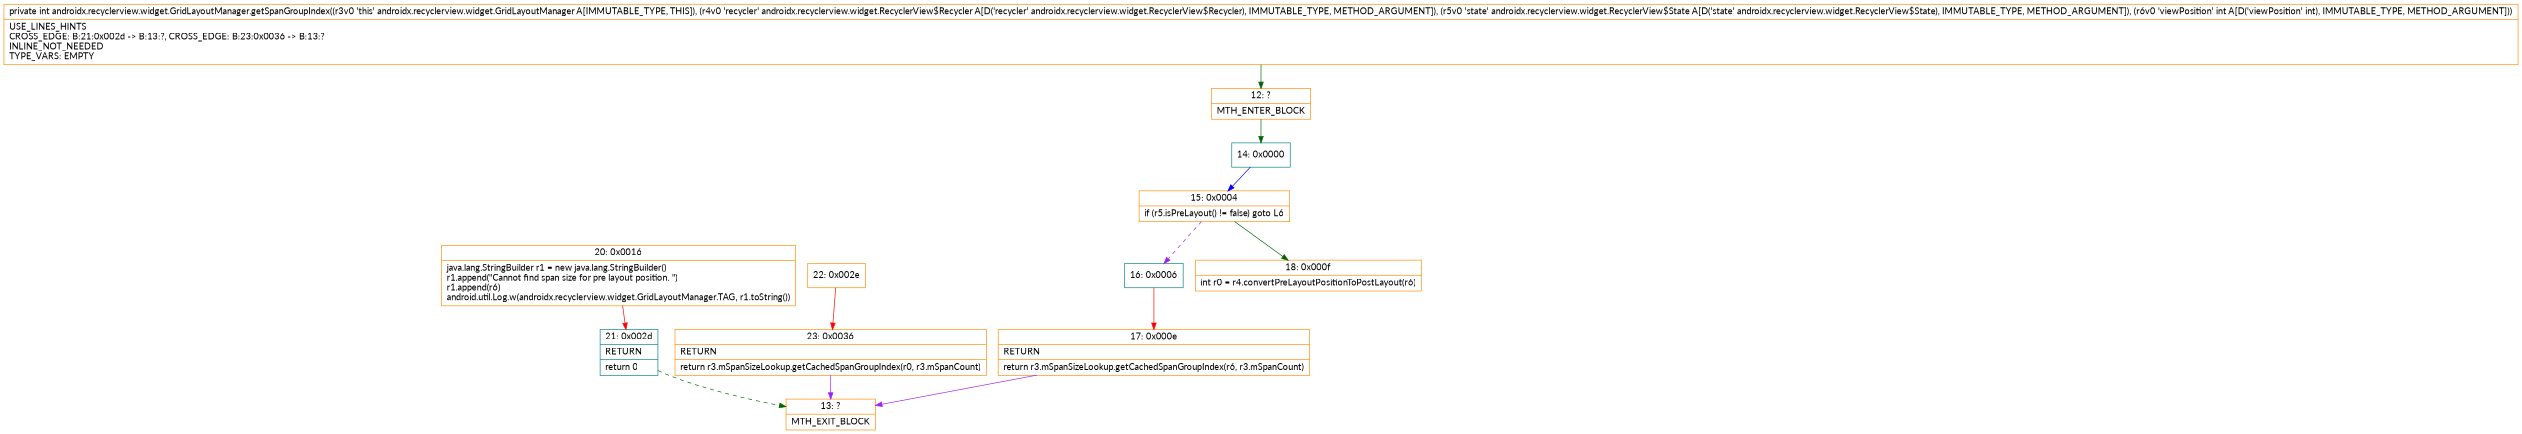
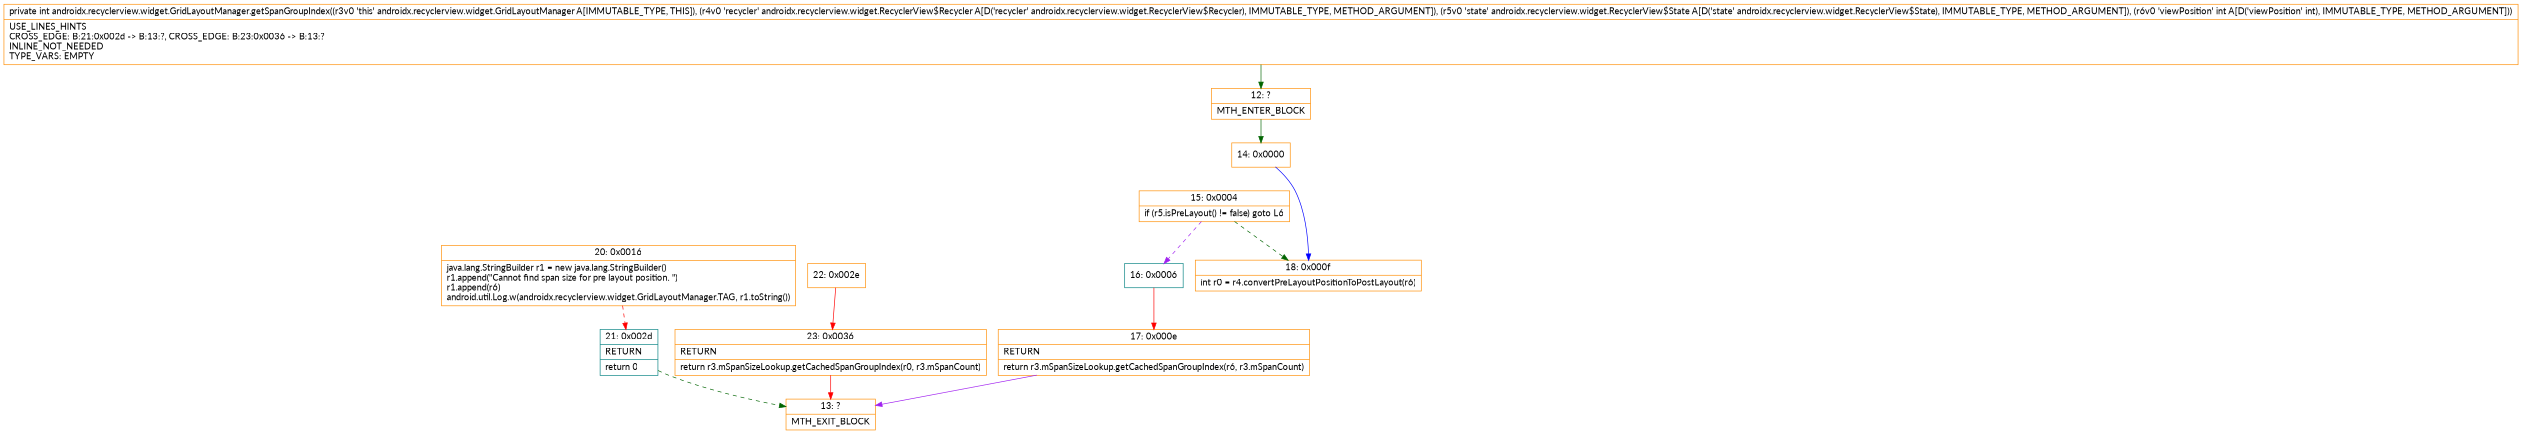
(1261, 155) -> (1261, 155)
(1241, 177) -> (1301, 206)
(1259, 239) -> (1259, 239)
(624, 314) -> (624, 314)
(831, 384) -> (831, 384)
